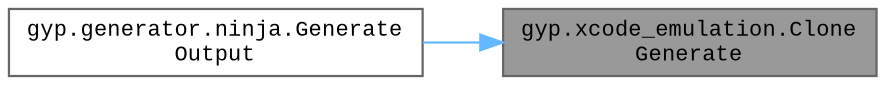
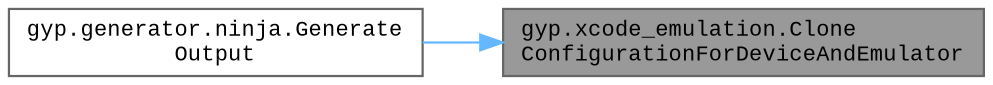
(690, 42) -> (744, 42)
